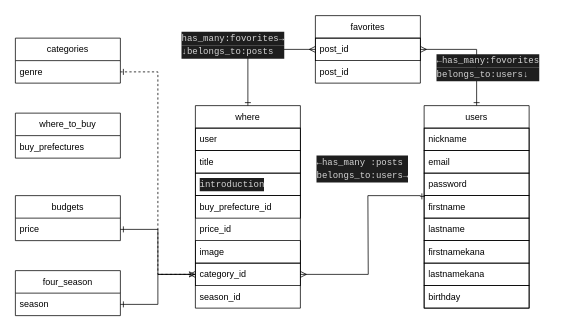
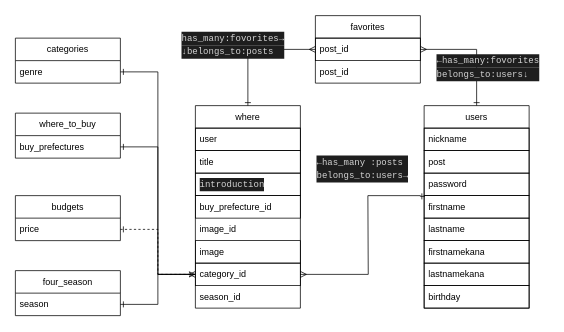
(158, 91) -> (158, 91)
none -> (139, 147)
(439, 162) -> (439, 162)
(139, 229) -> (139, 229)
(218, 229) -> (218, 229)
